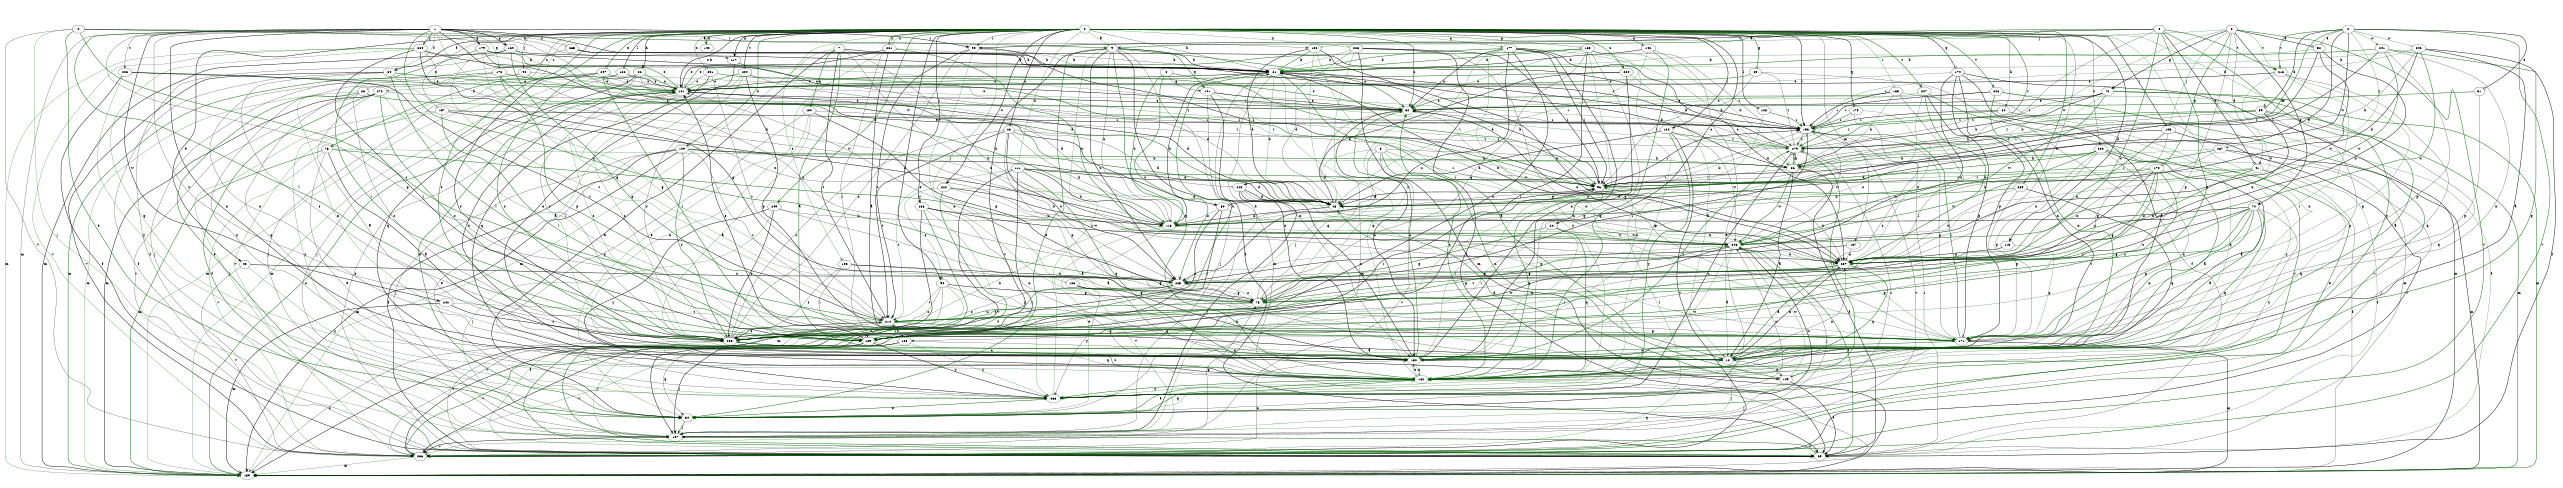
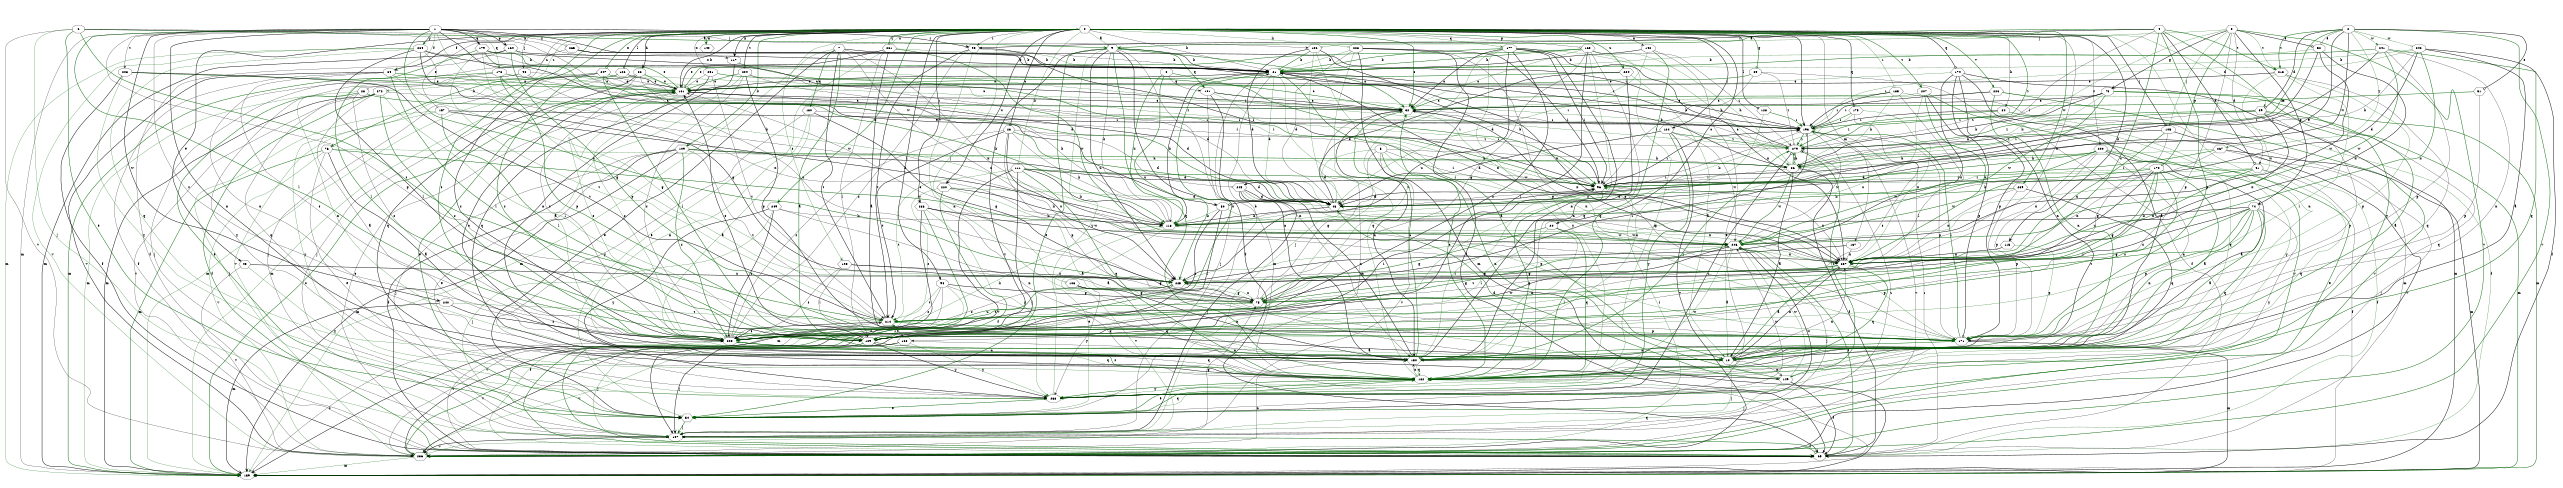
(913, 225) -> (915, 313)
(737, 346) -> (1157, 360)
